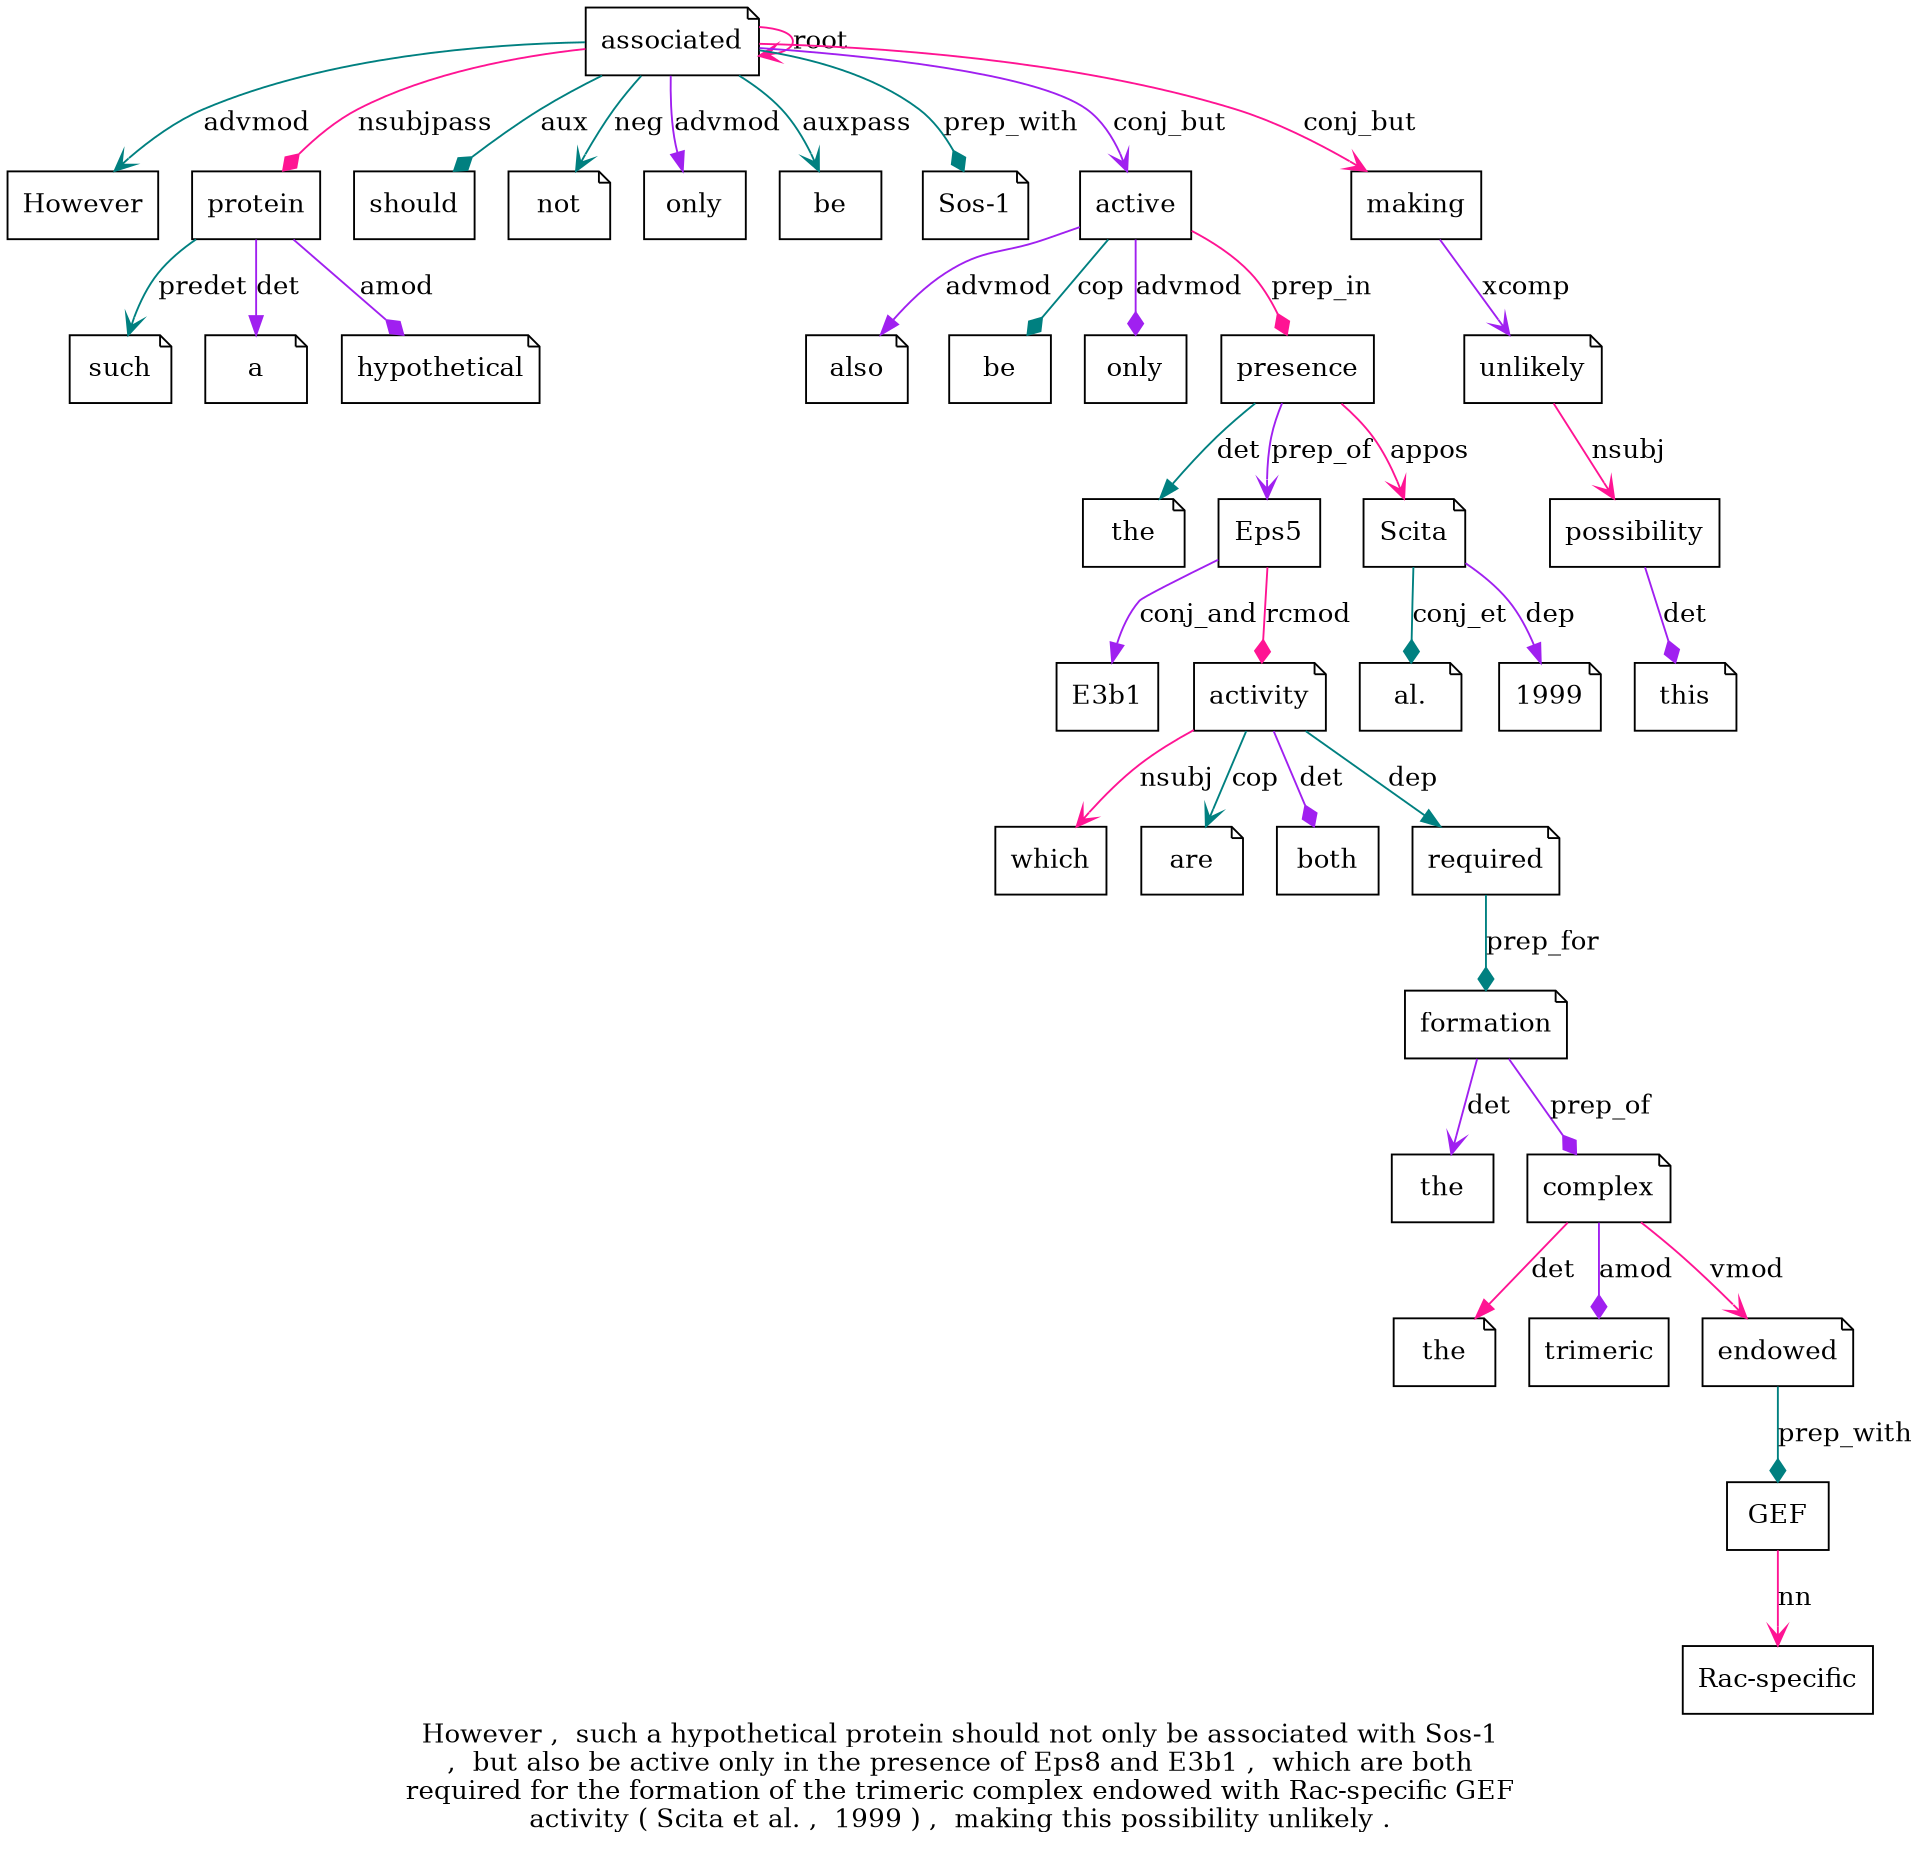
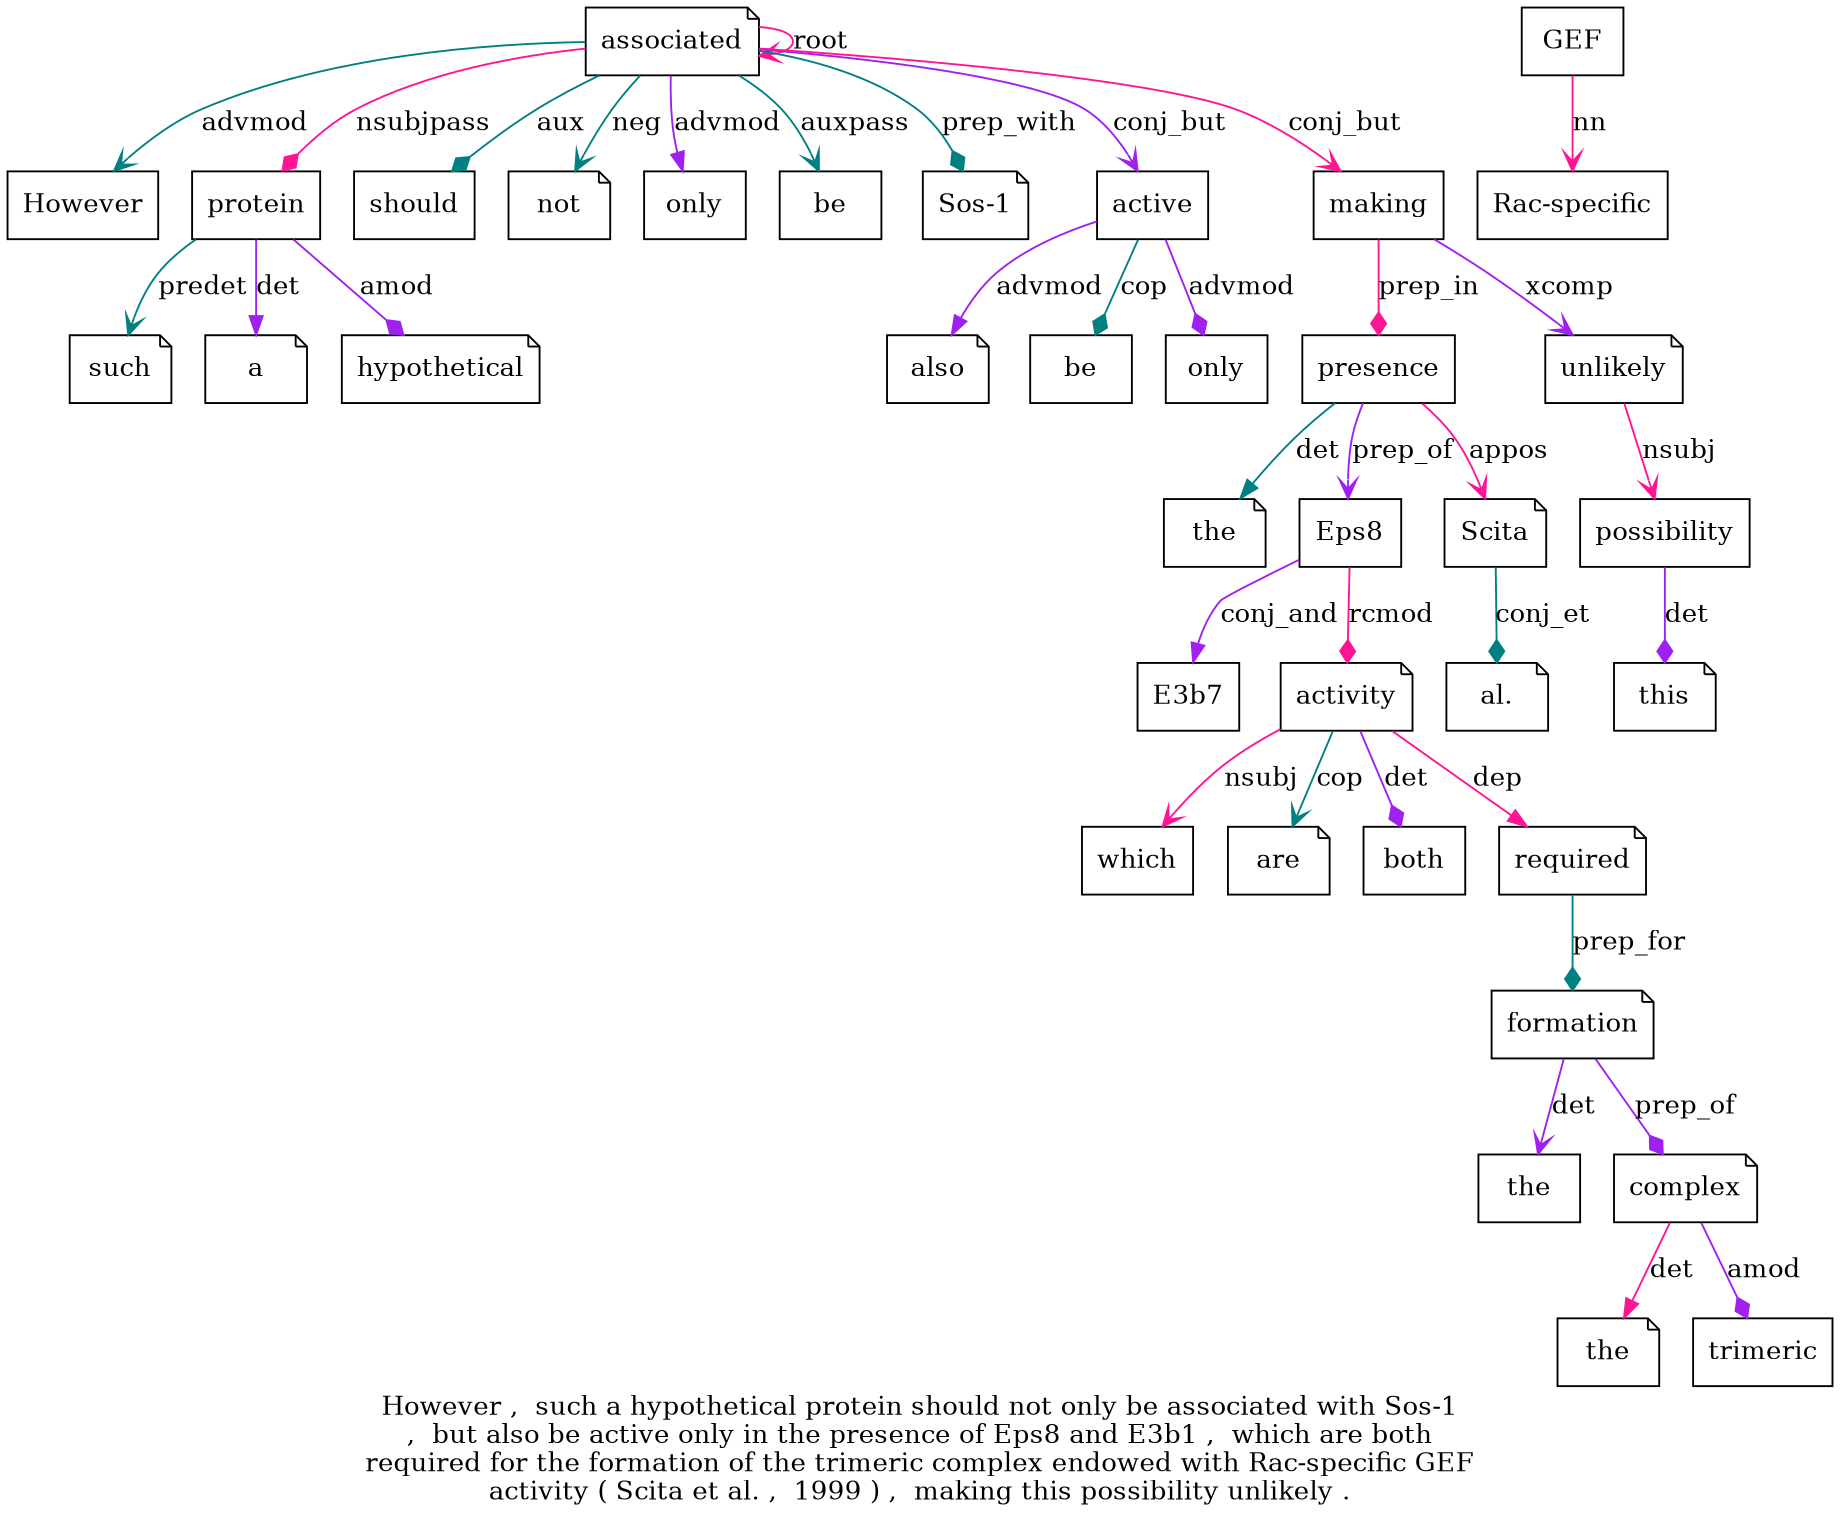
(1242, 265) -> (1379, 276)
(1269, 533) -> (1350, 533)
(1107, 697) -> (1188, 697)
(1550, 697) -> none
(1365, 773) -> (1452, 773)
(1778, 1352) -> none
